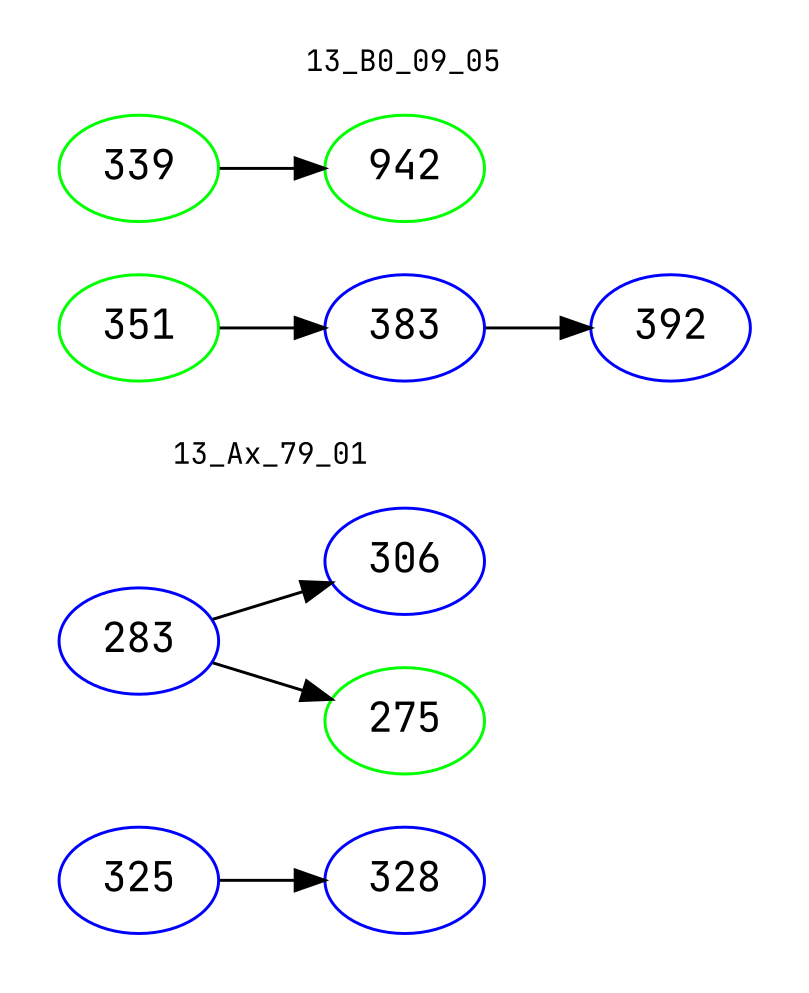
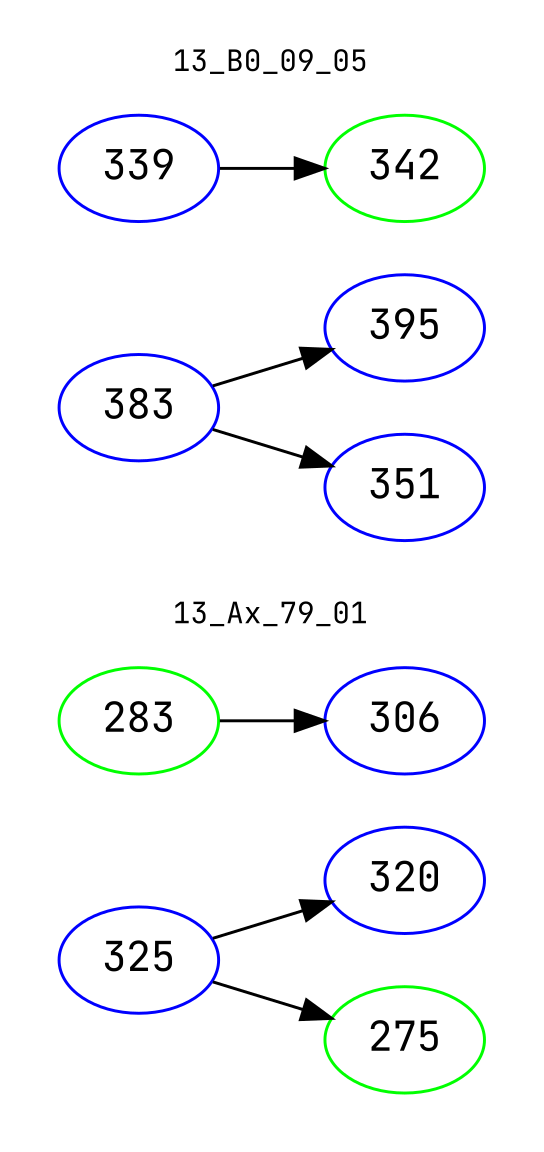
(139, 168) -> (139, 168)
(405, 168) -> (405, 168)
(139, 328) -> (405, 487)
(257, 328) -> (258, 443)
(671, 328) -> (405, 328)
(139, 641) -> (139, 721)
(258, 677) -> (258, 996)
(405, 880) -> (405, 880)
